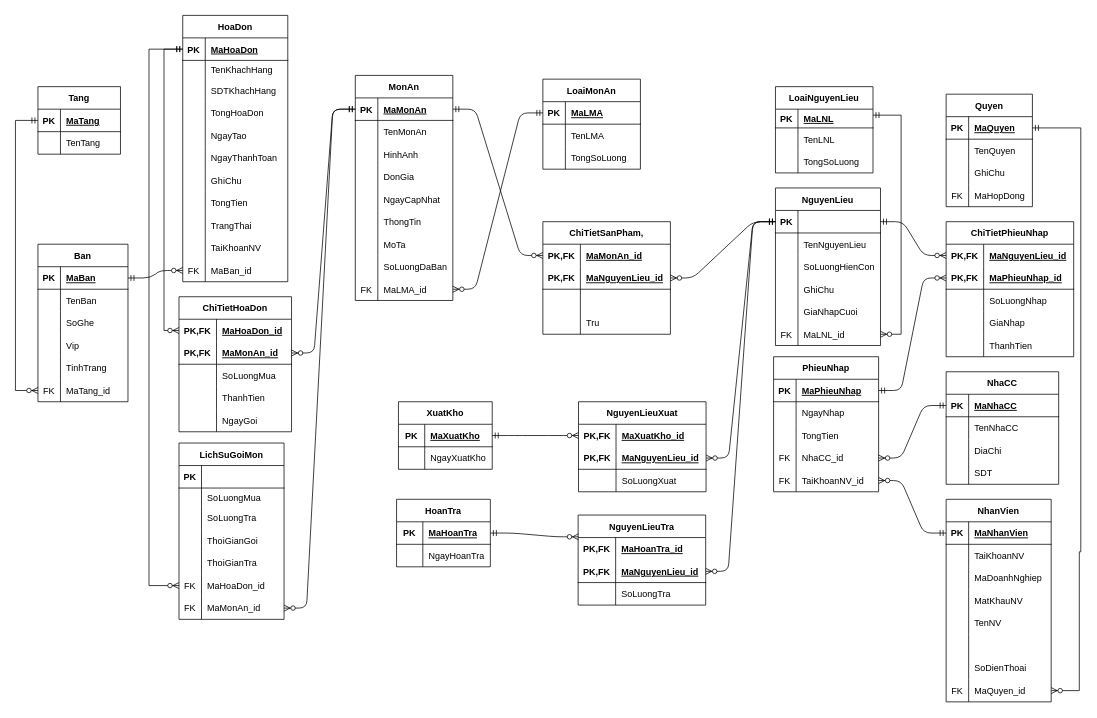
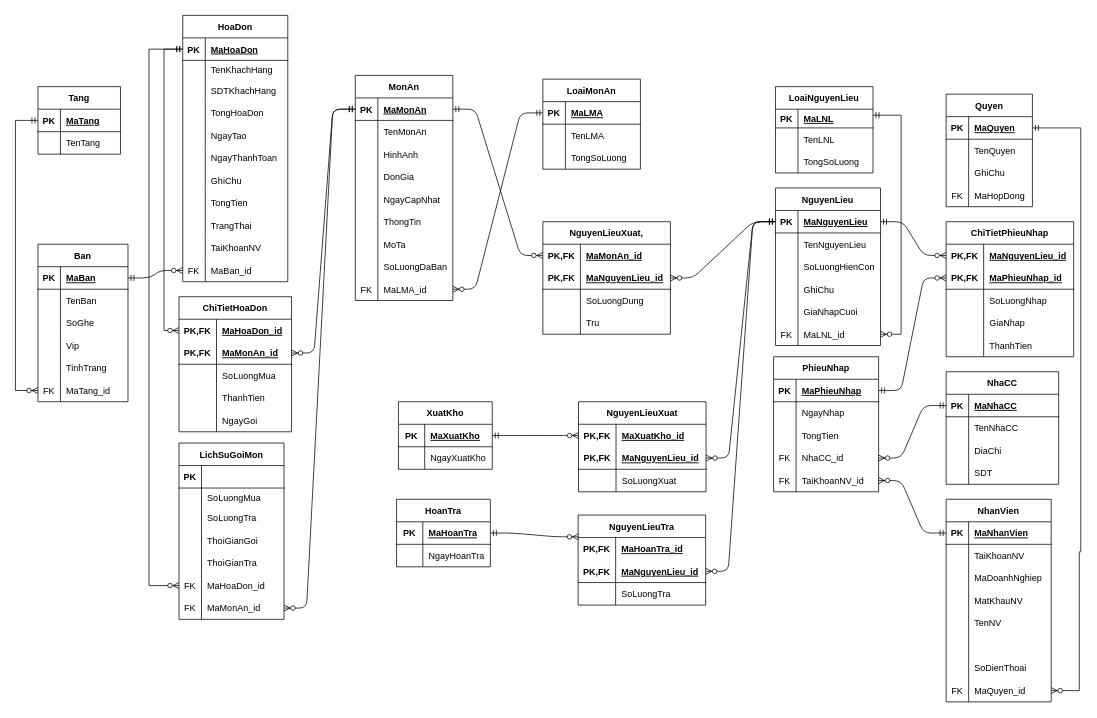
none -> (839, 222)
(606, 233) -> (606, 233)
none -> (625, 300)
